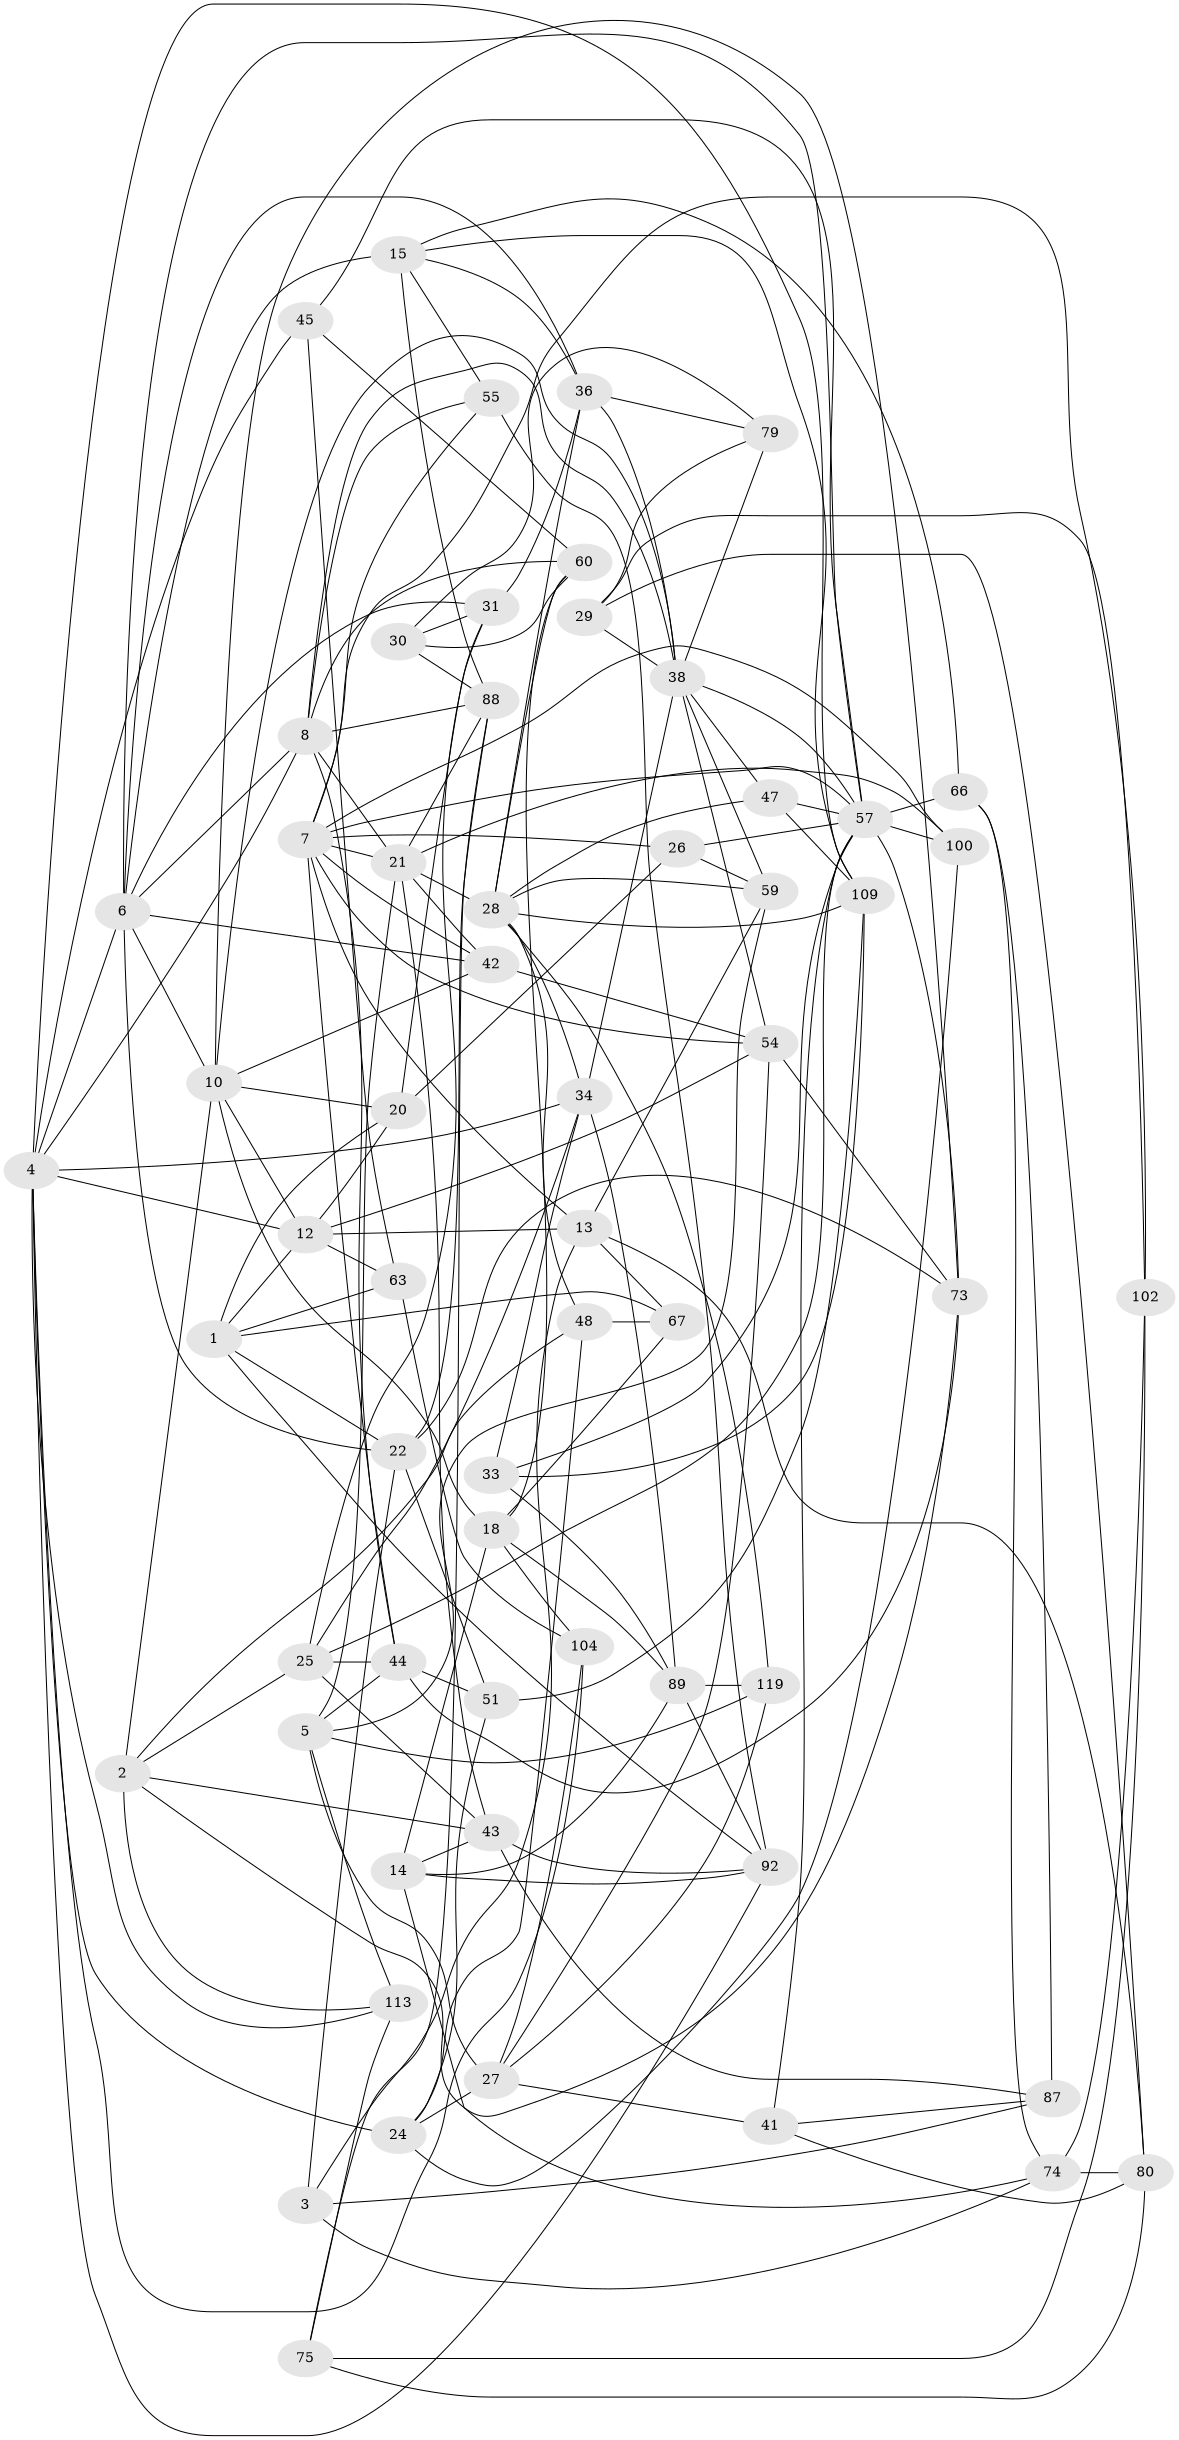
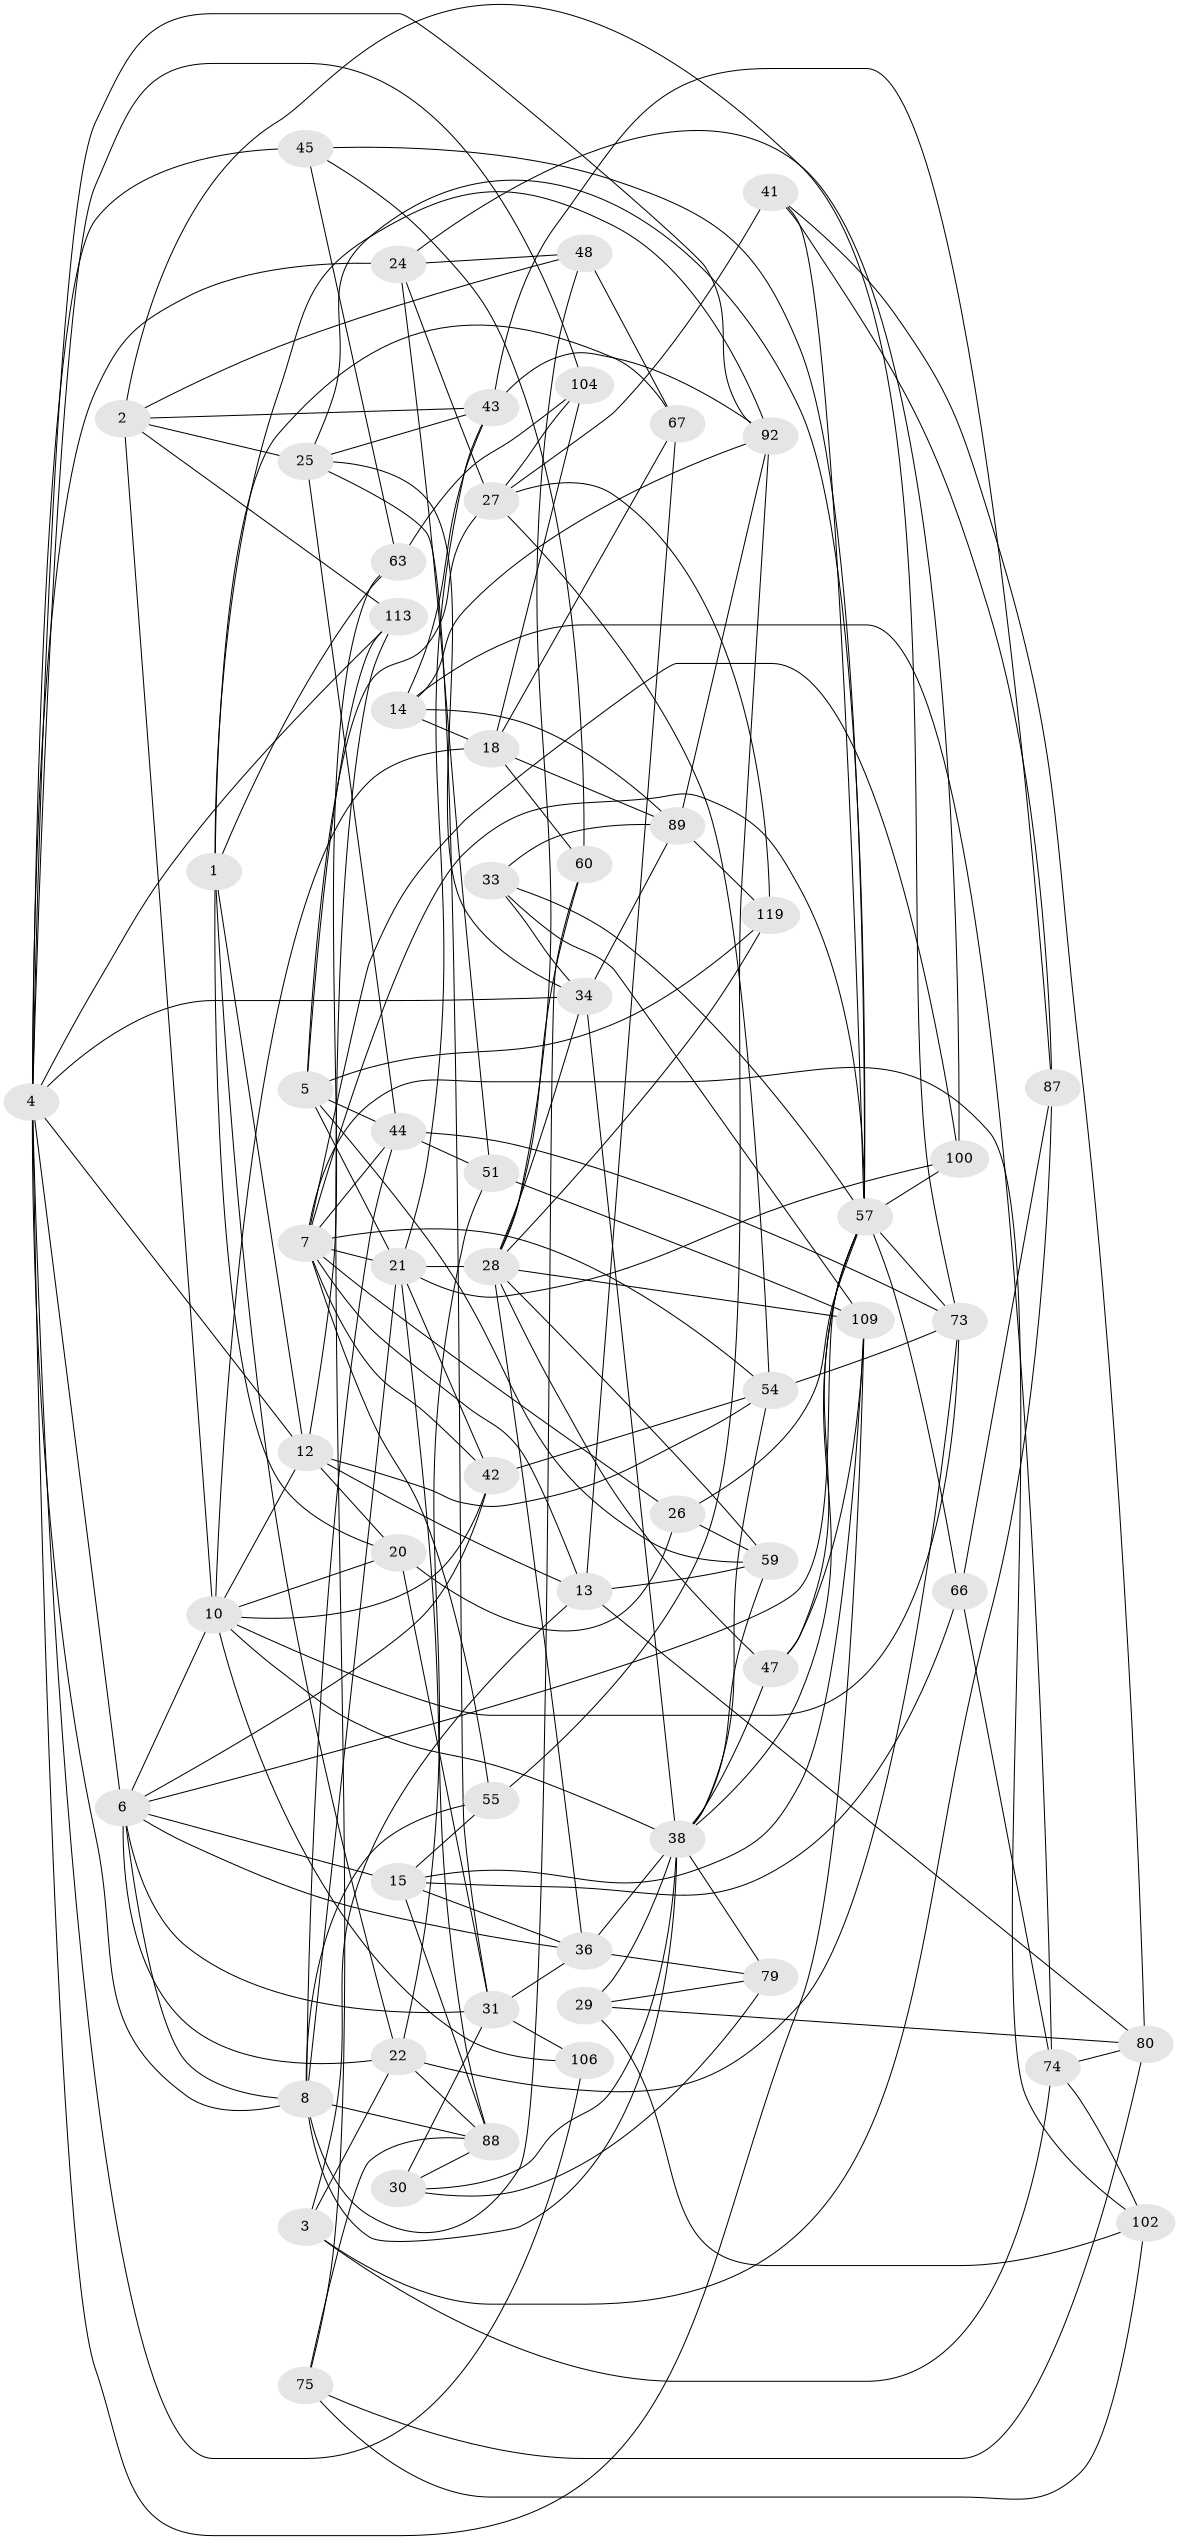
(510, 638) -> (618, 2080)
none -> (585, 2061)
